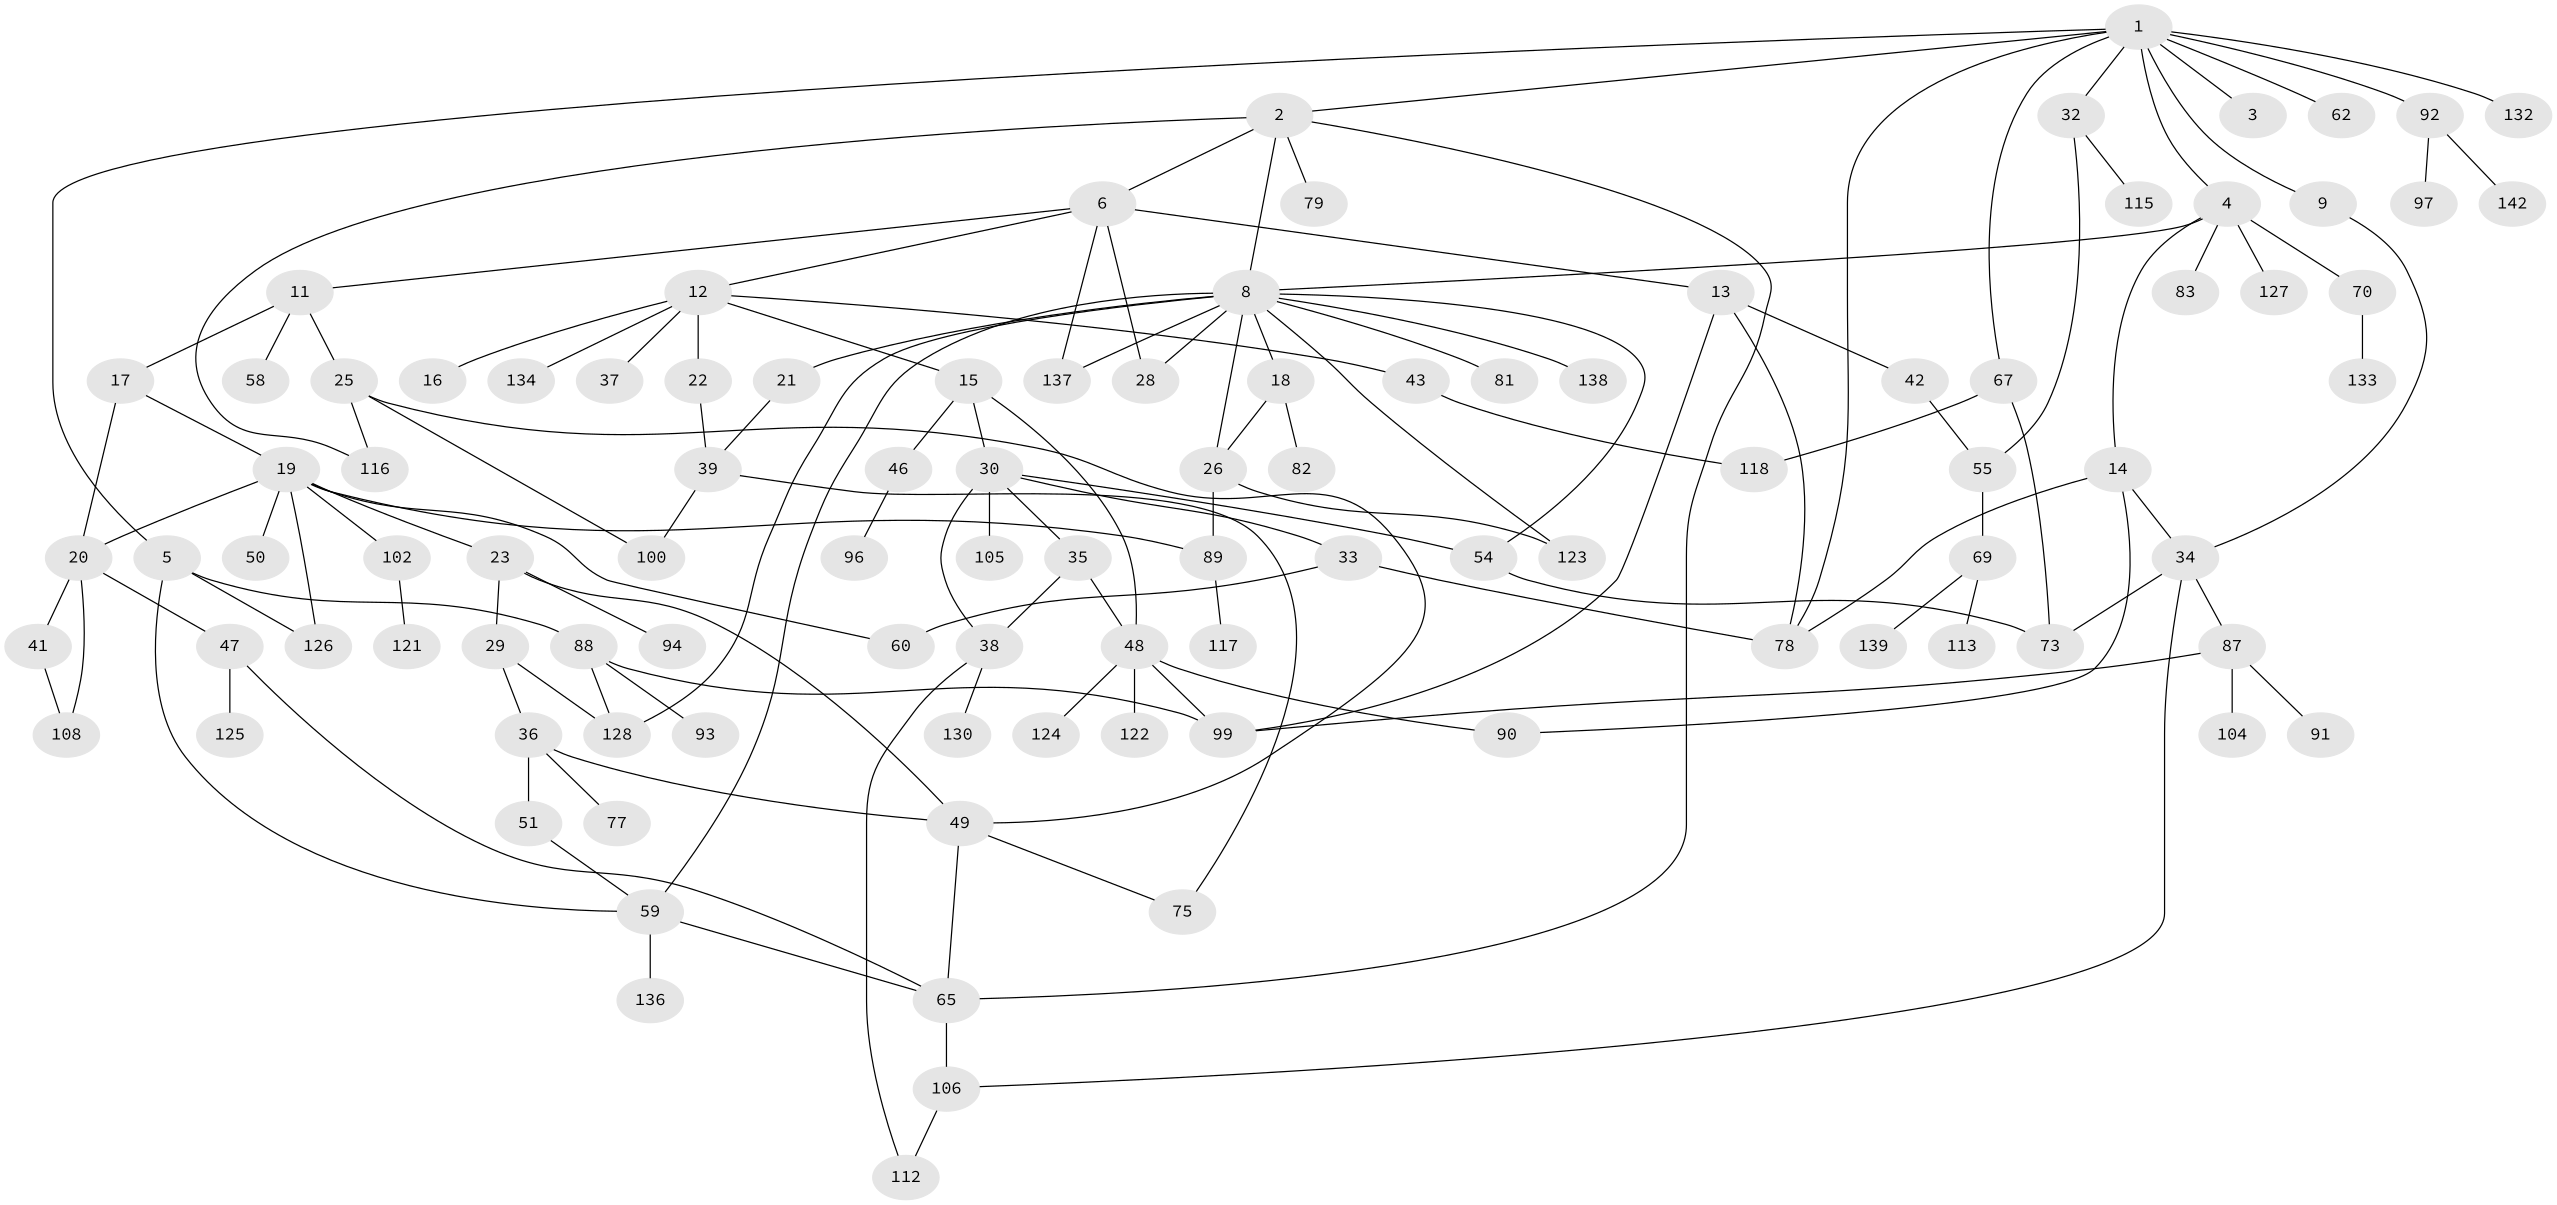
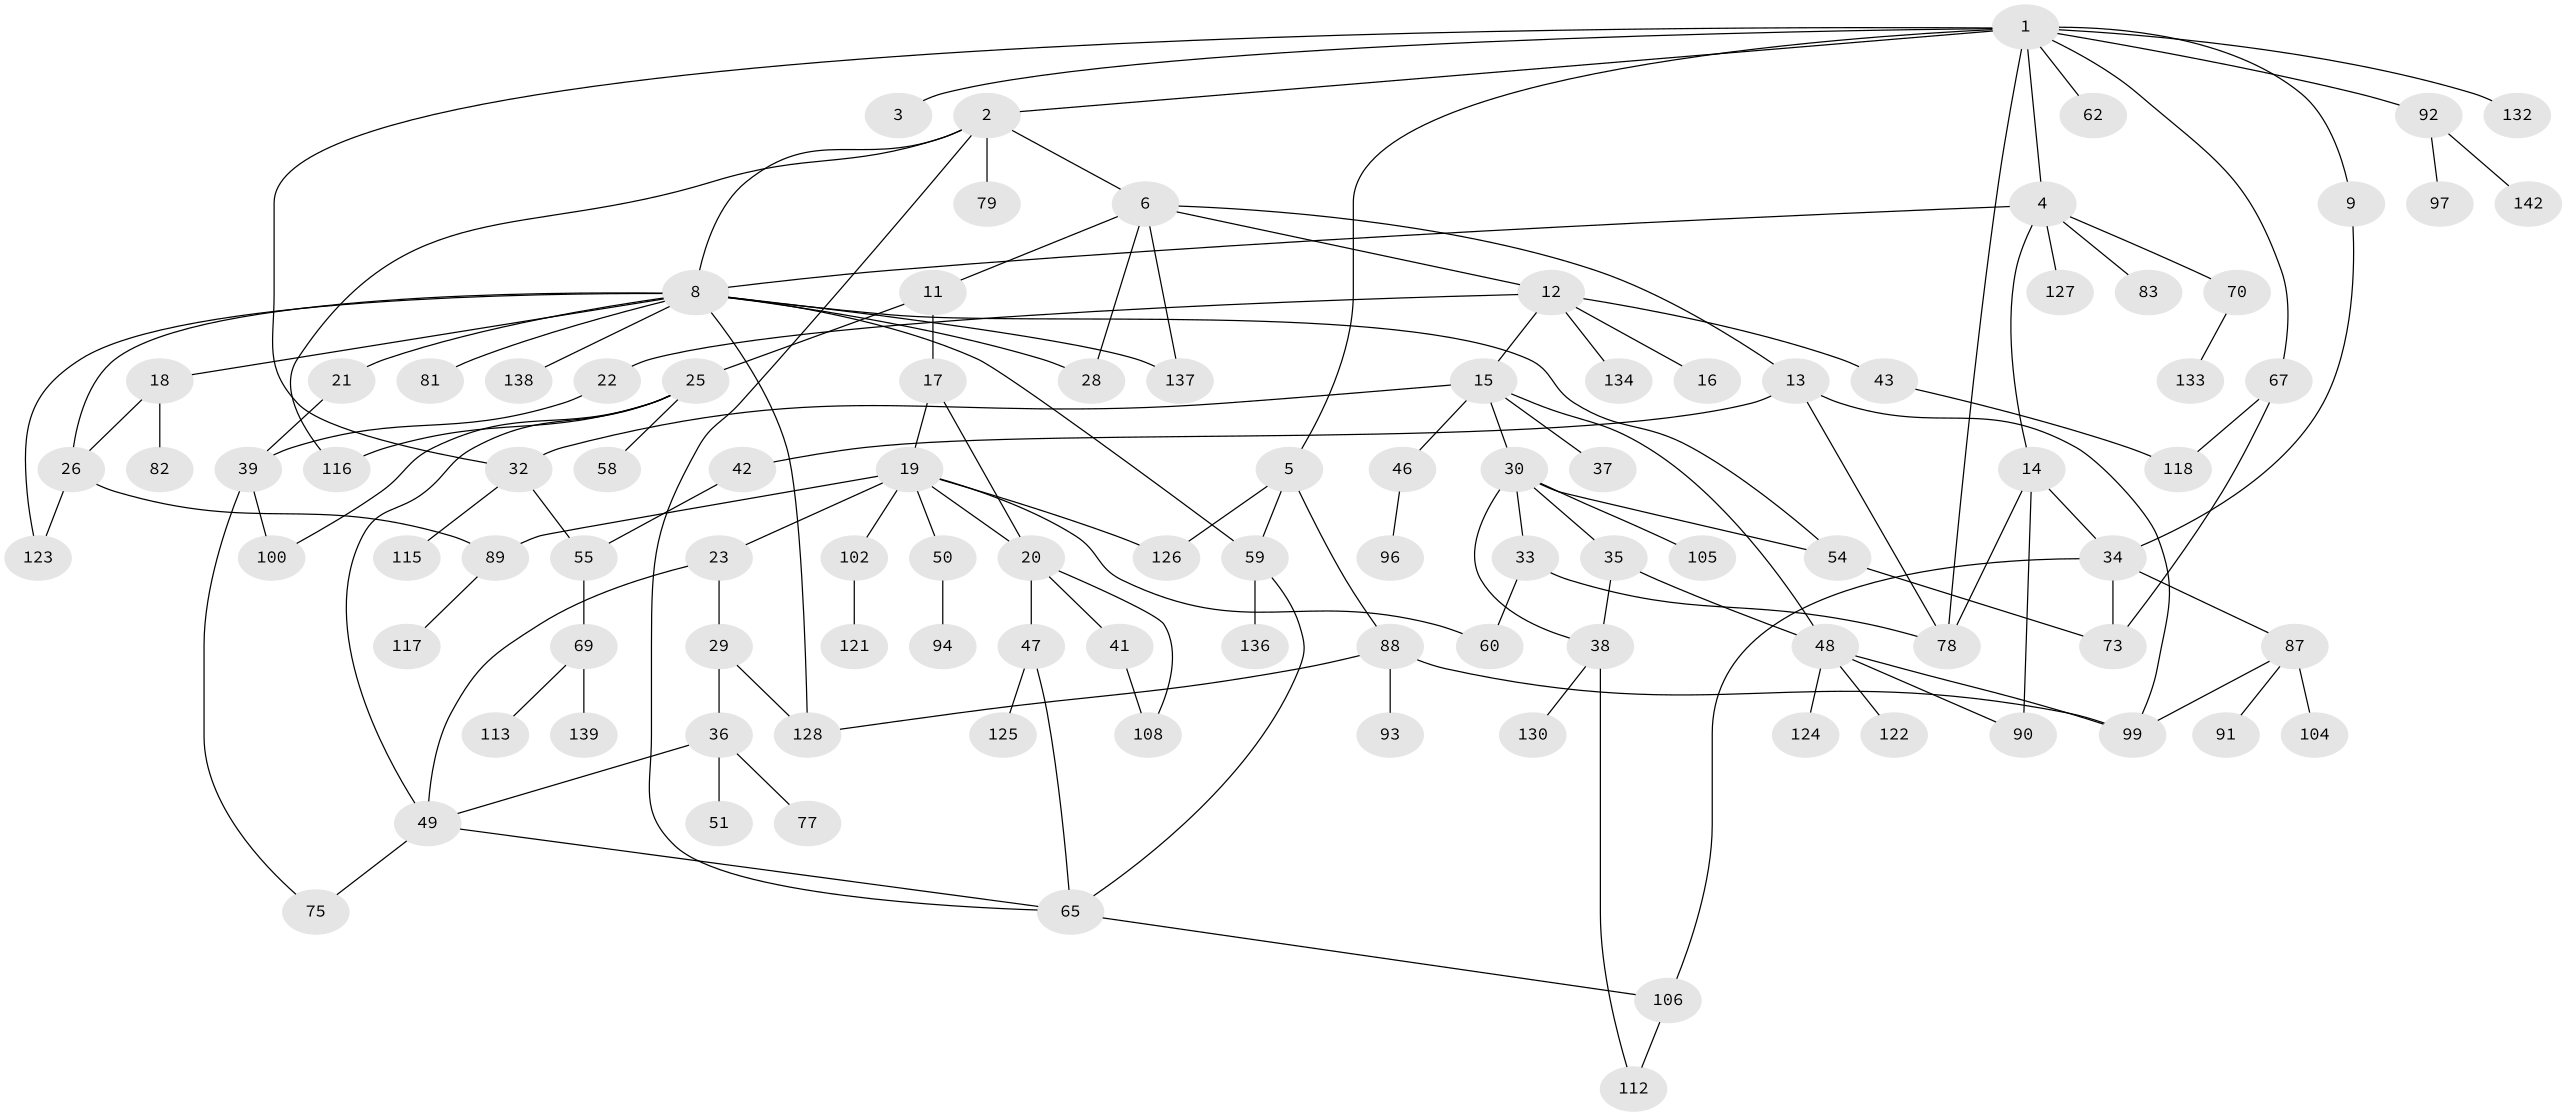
(278, 337) -> (659, 418)
(654, 337) -> (1536, 420)
none -> (995, 408)
(586, 602) -> (943, 602)
(584, 864) -> none
